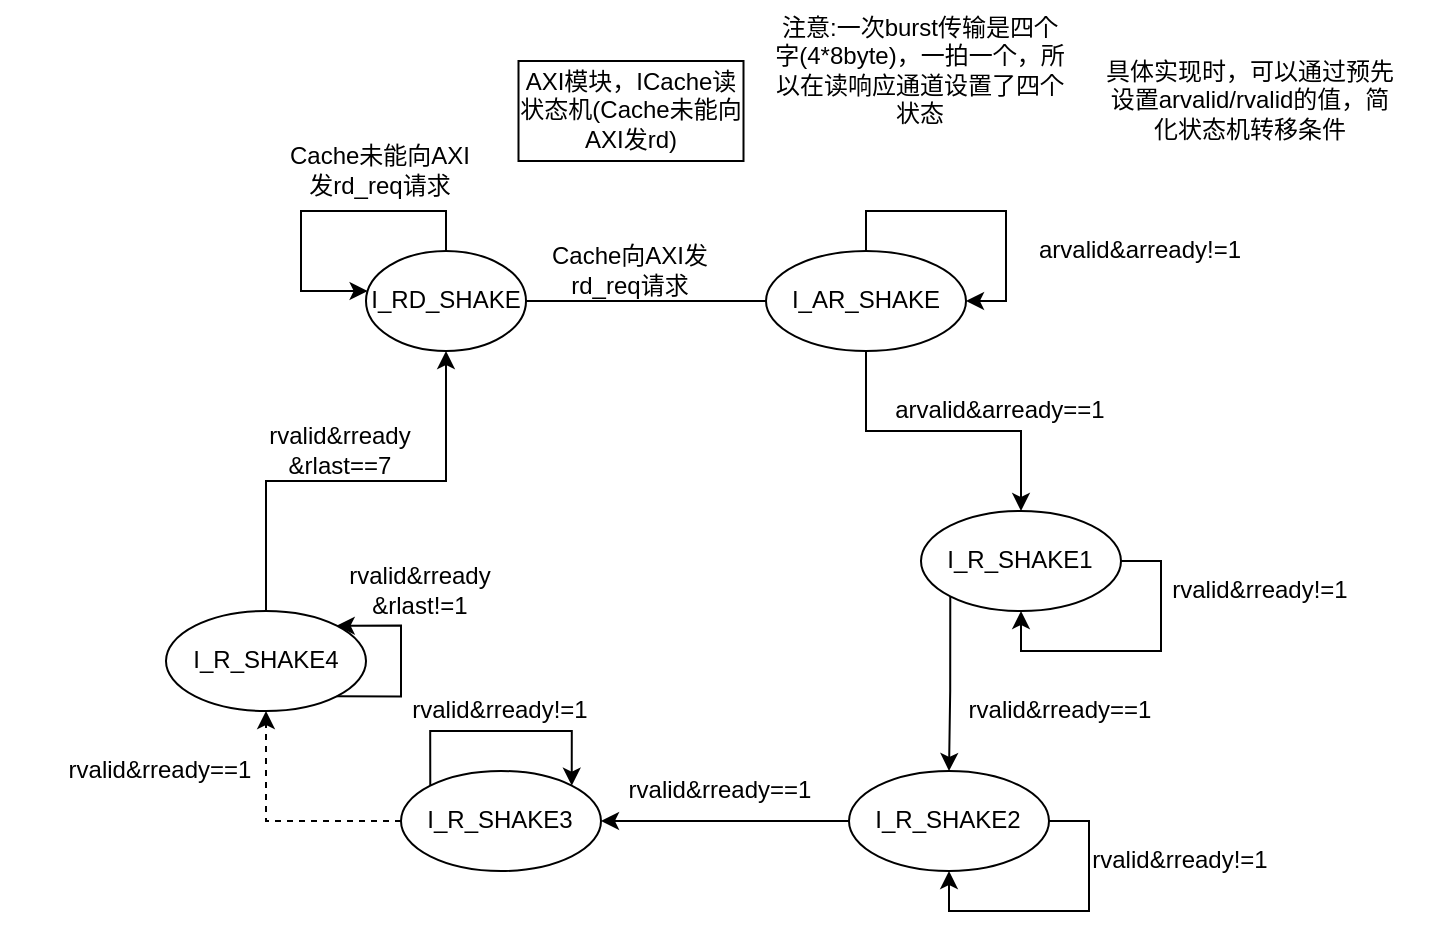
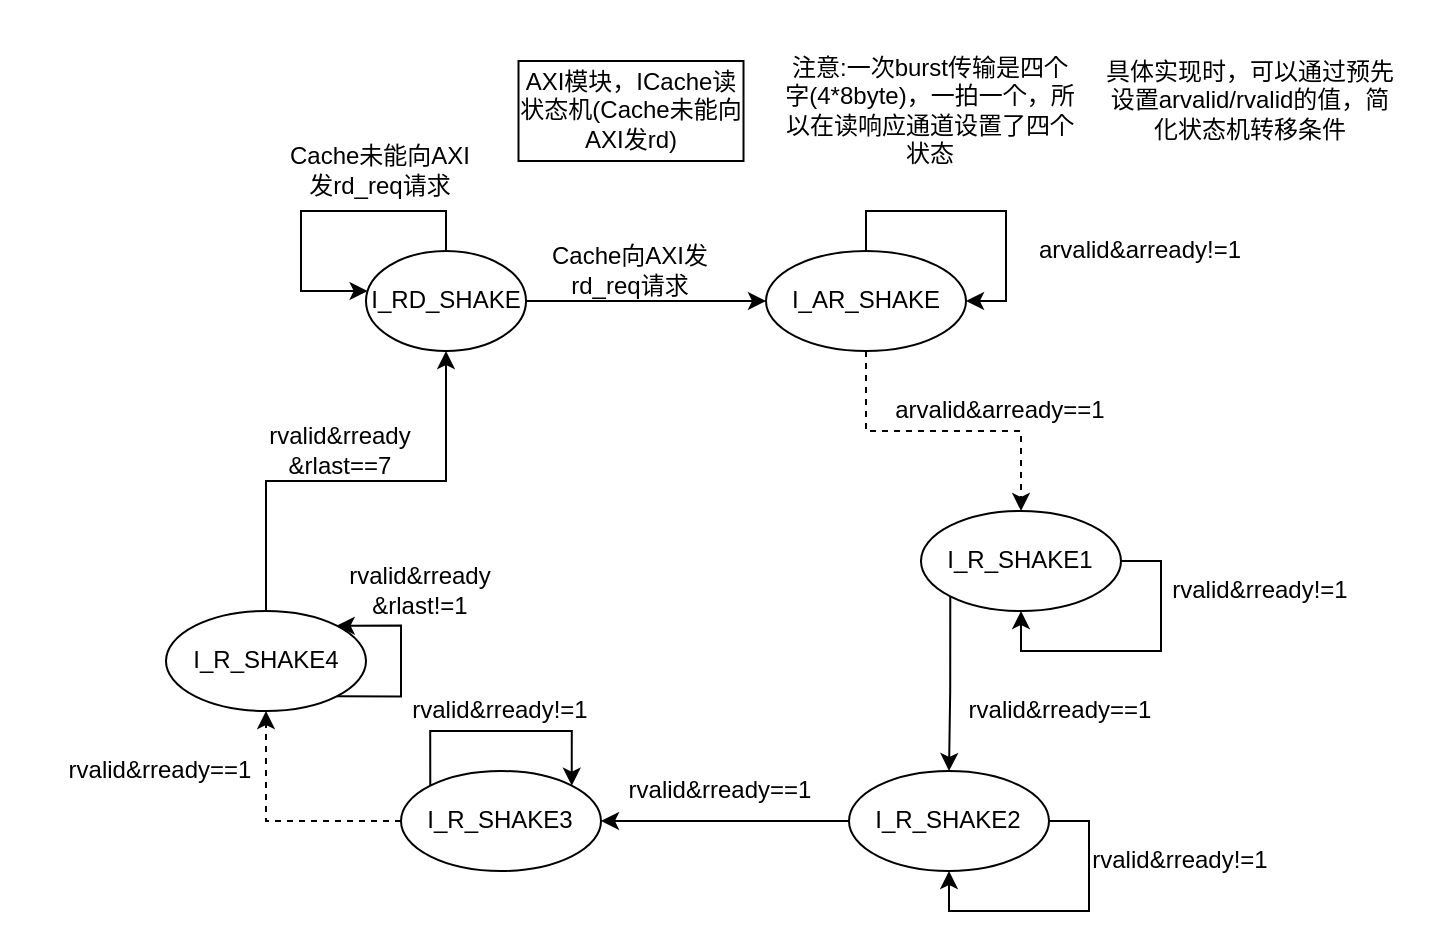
(921, 71) -> (931, 111)
(756, 301) -> (751, 301)
(938, 431) -> (938, 431)
